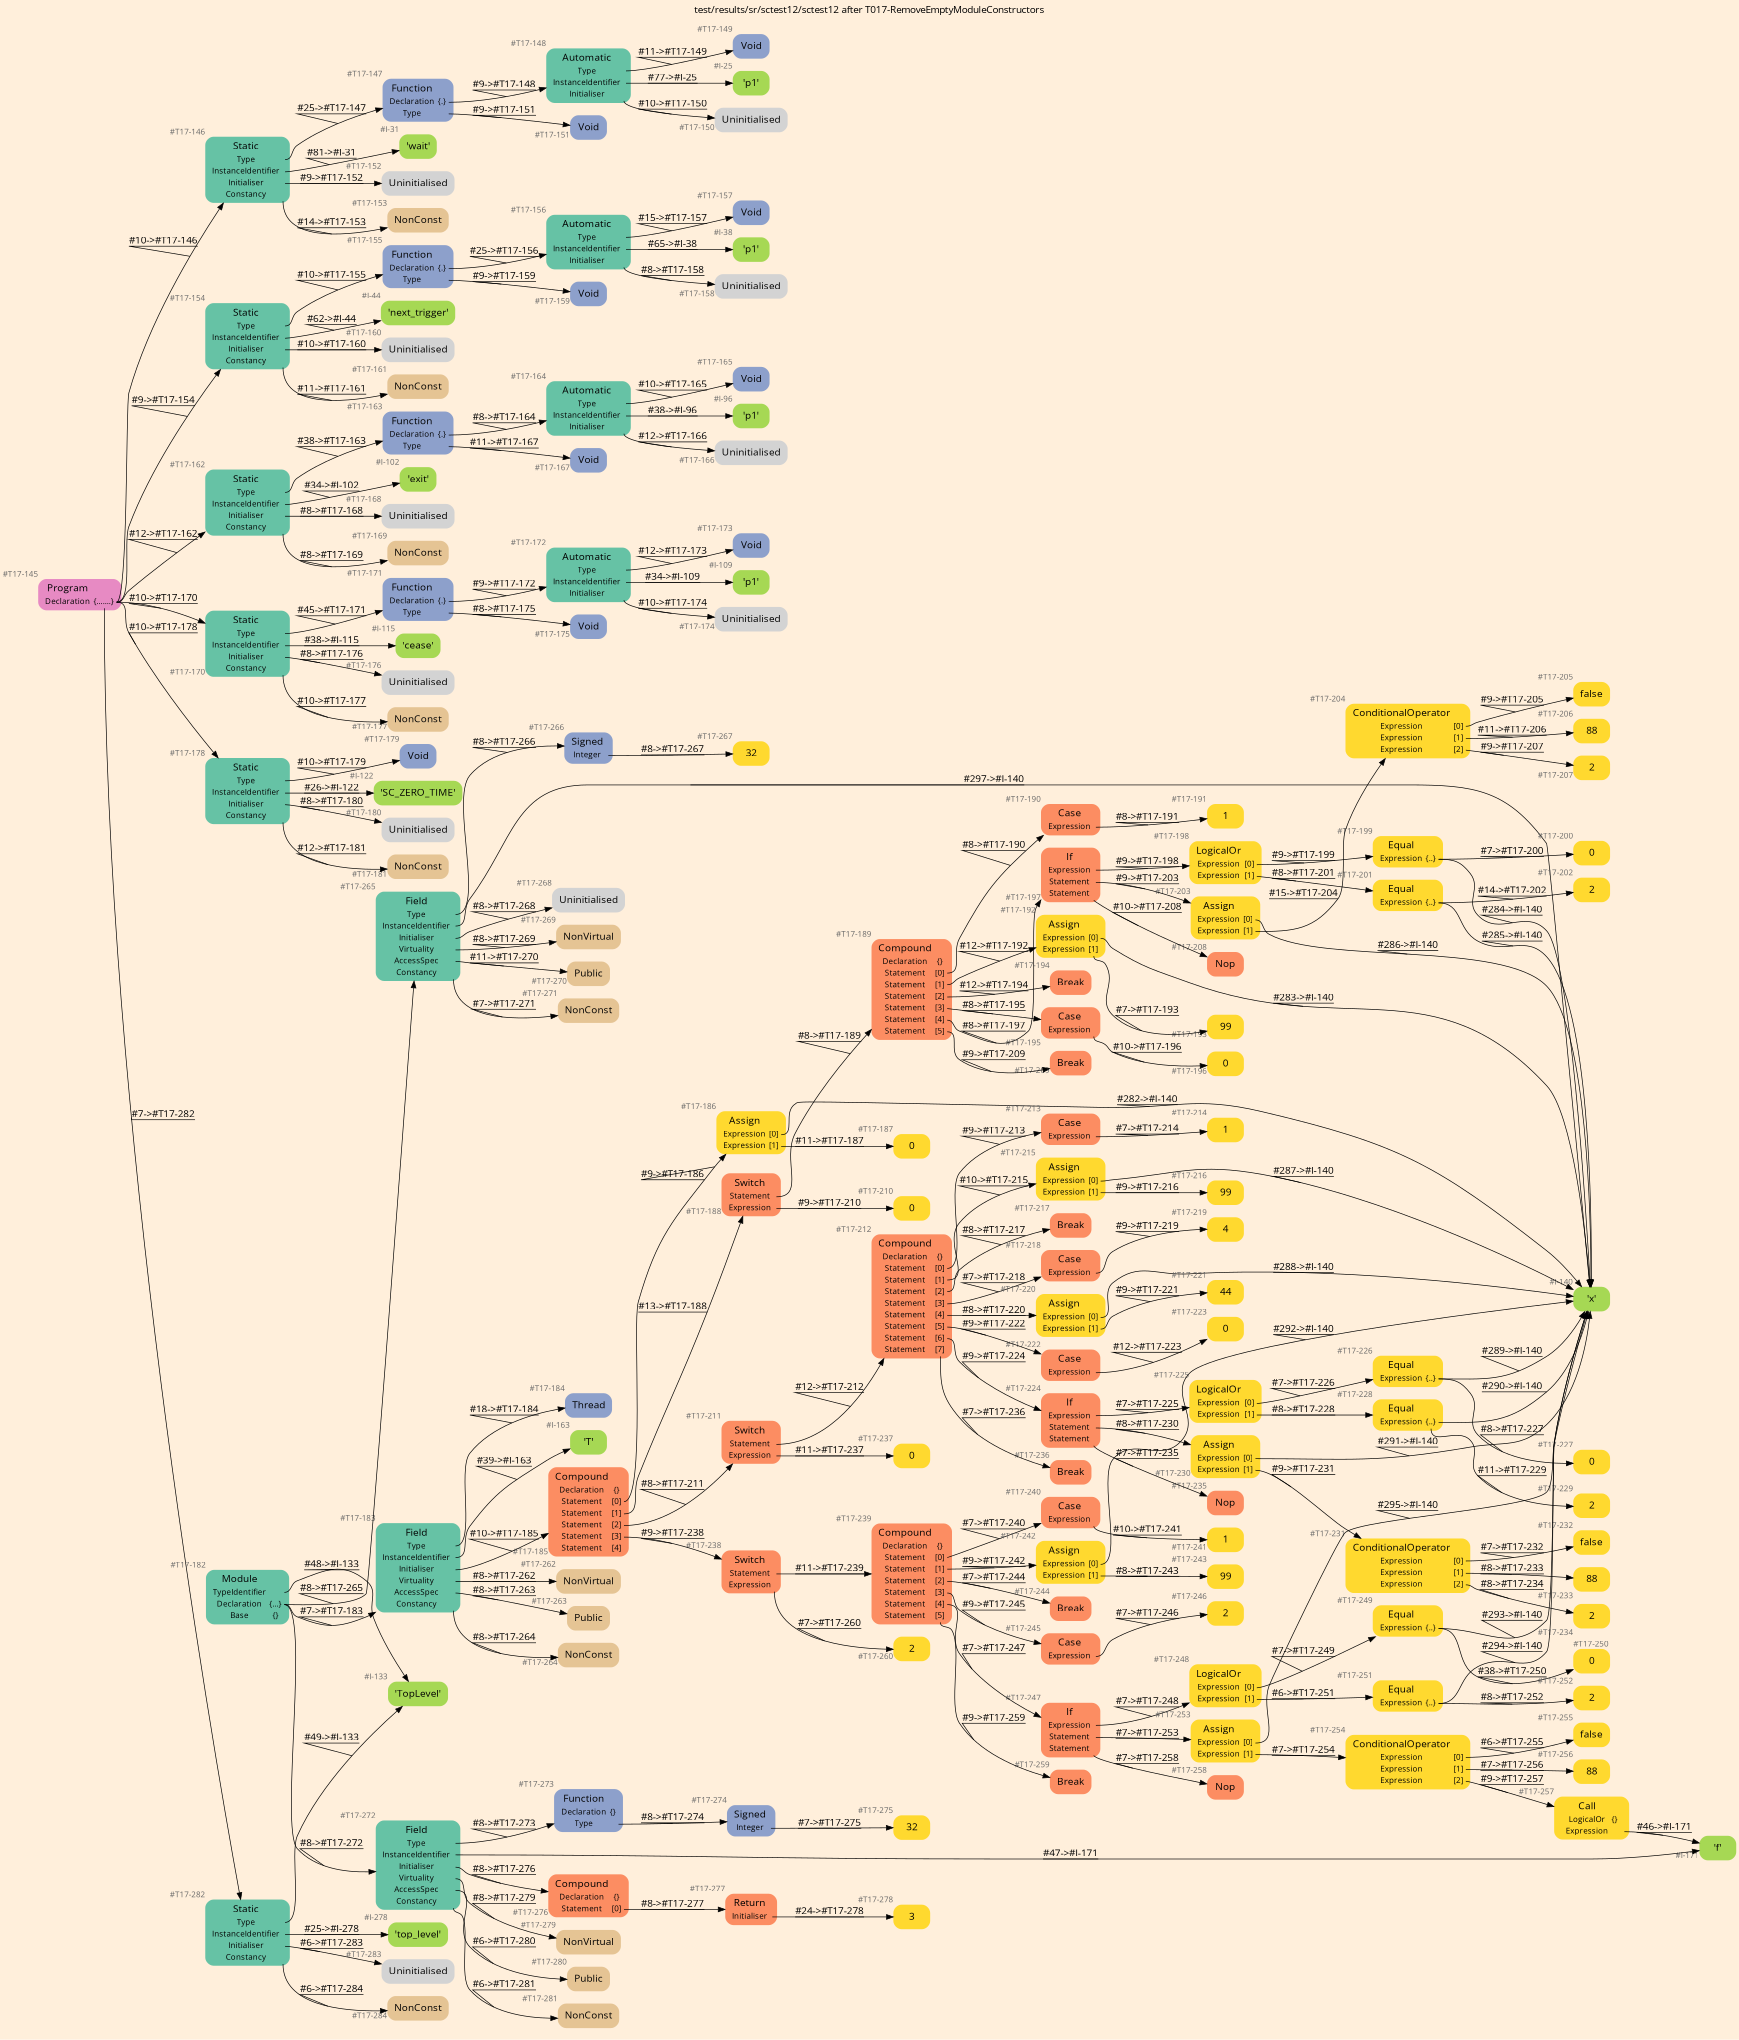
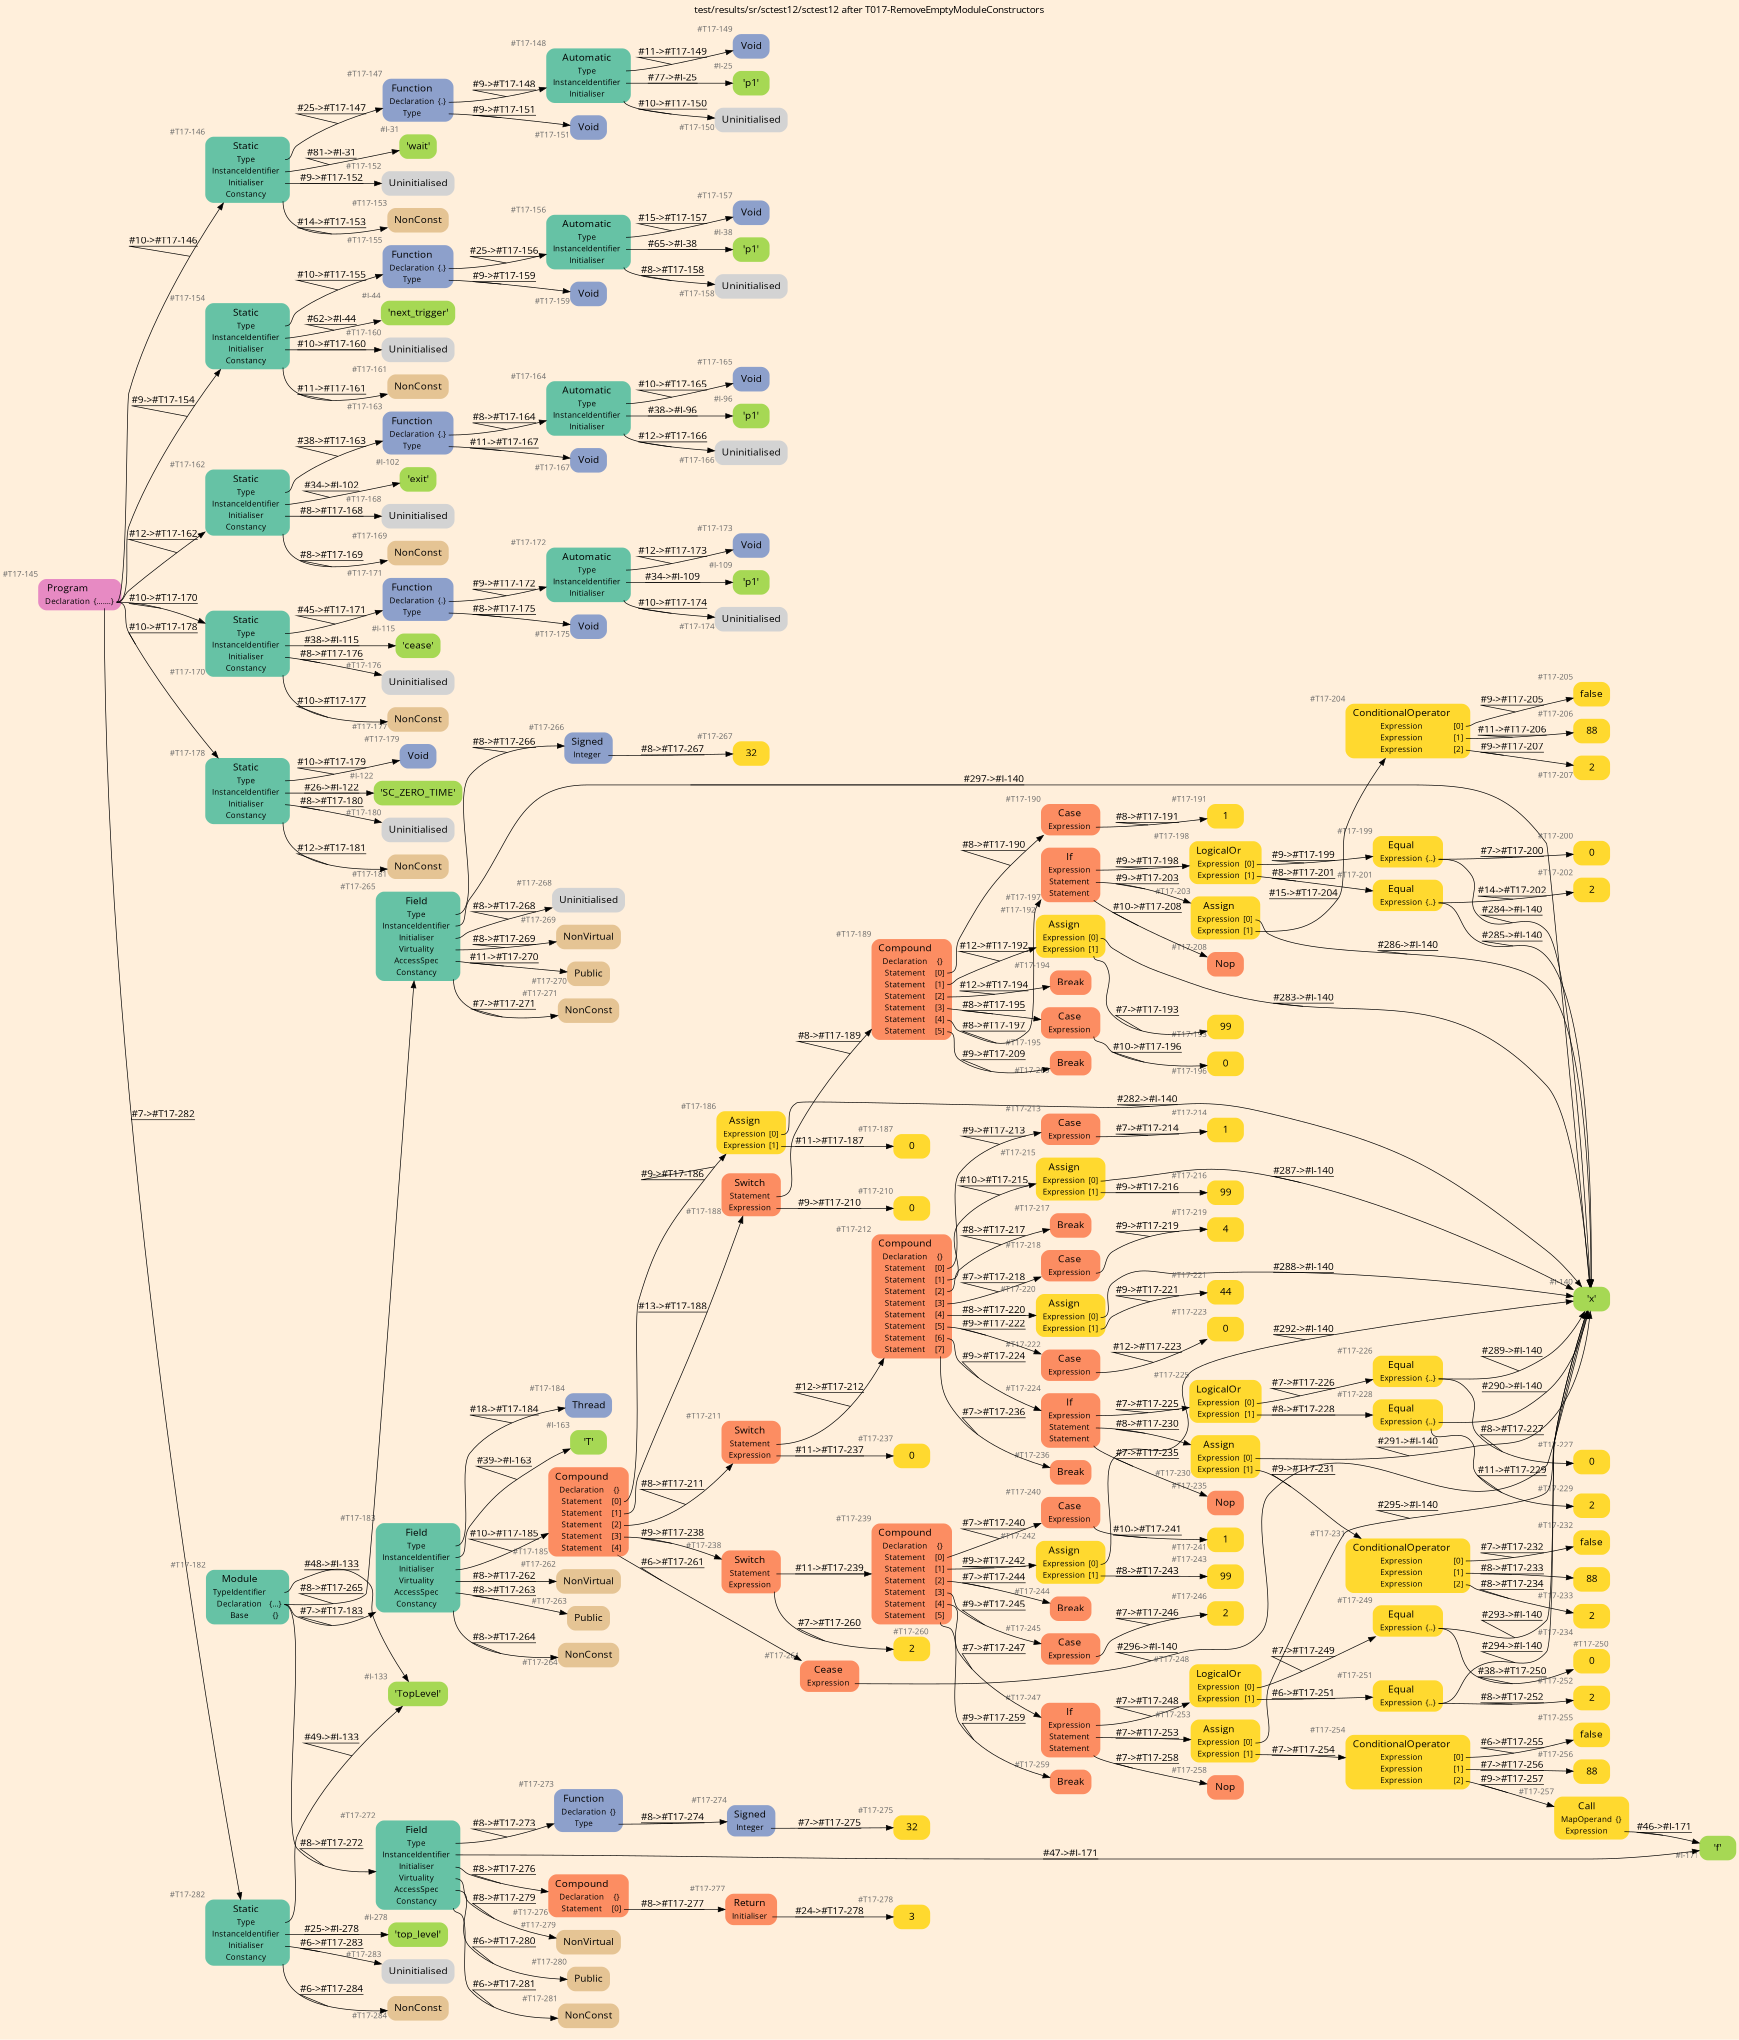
none -> (830, 1676)
(1587, 1819) -> (1587, 1819)
